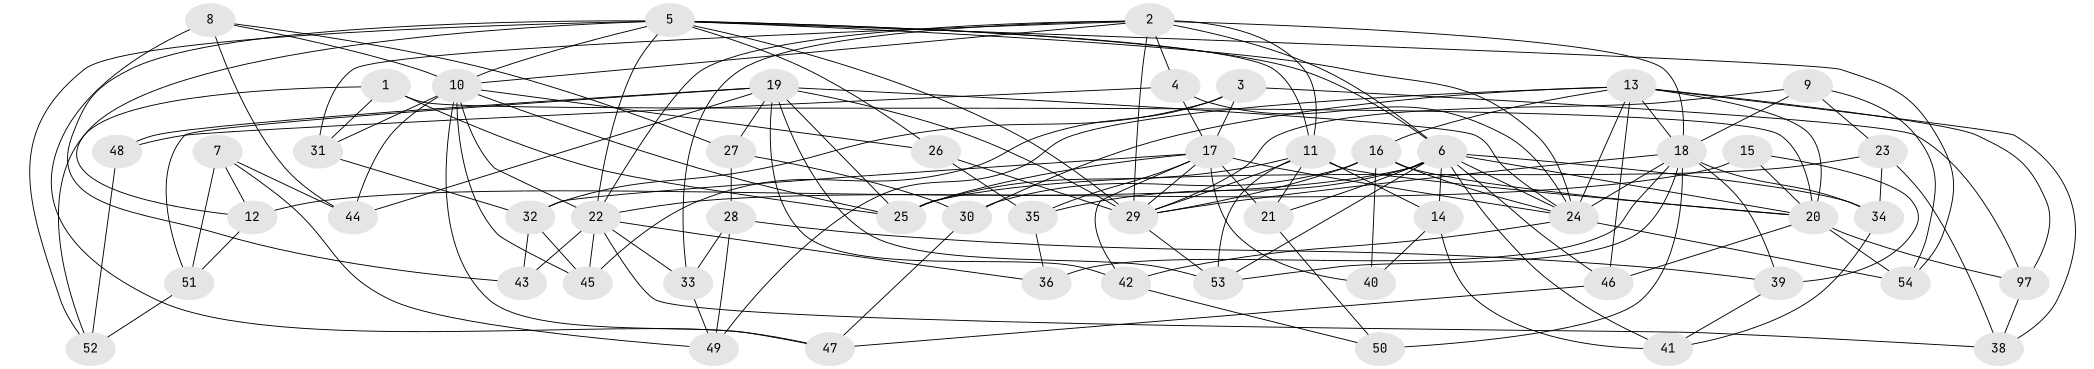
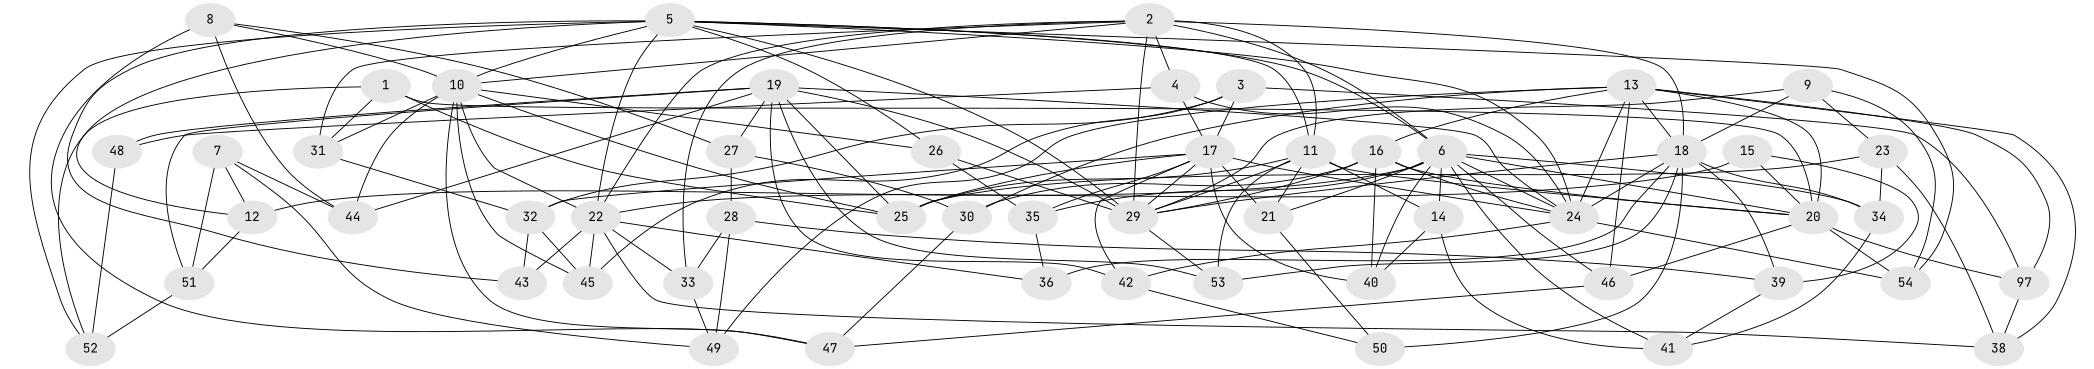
(1330, 217) -> (1399, 214)
